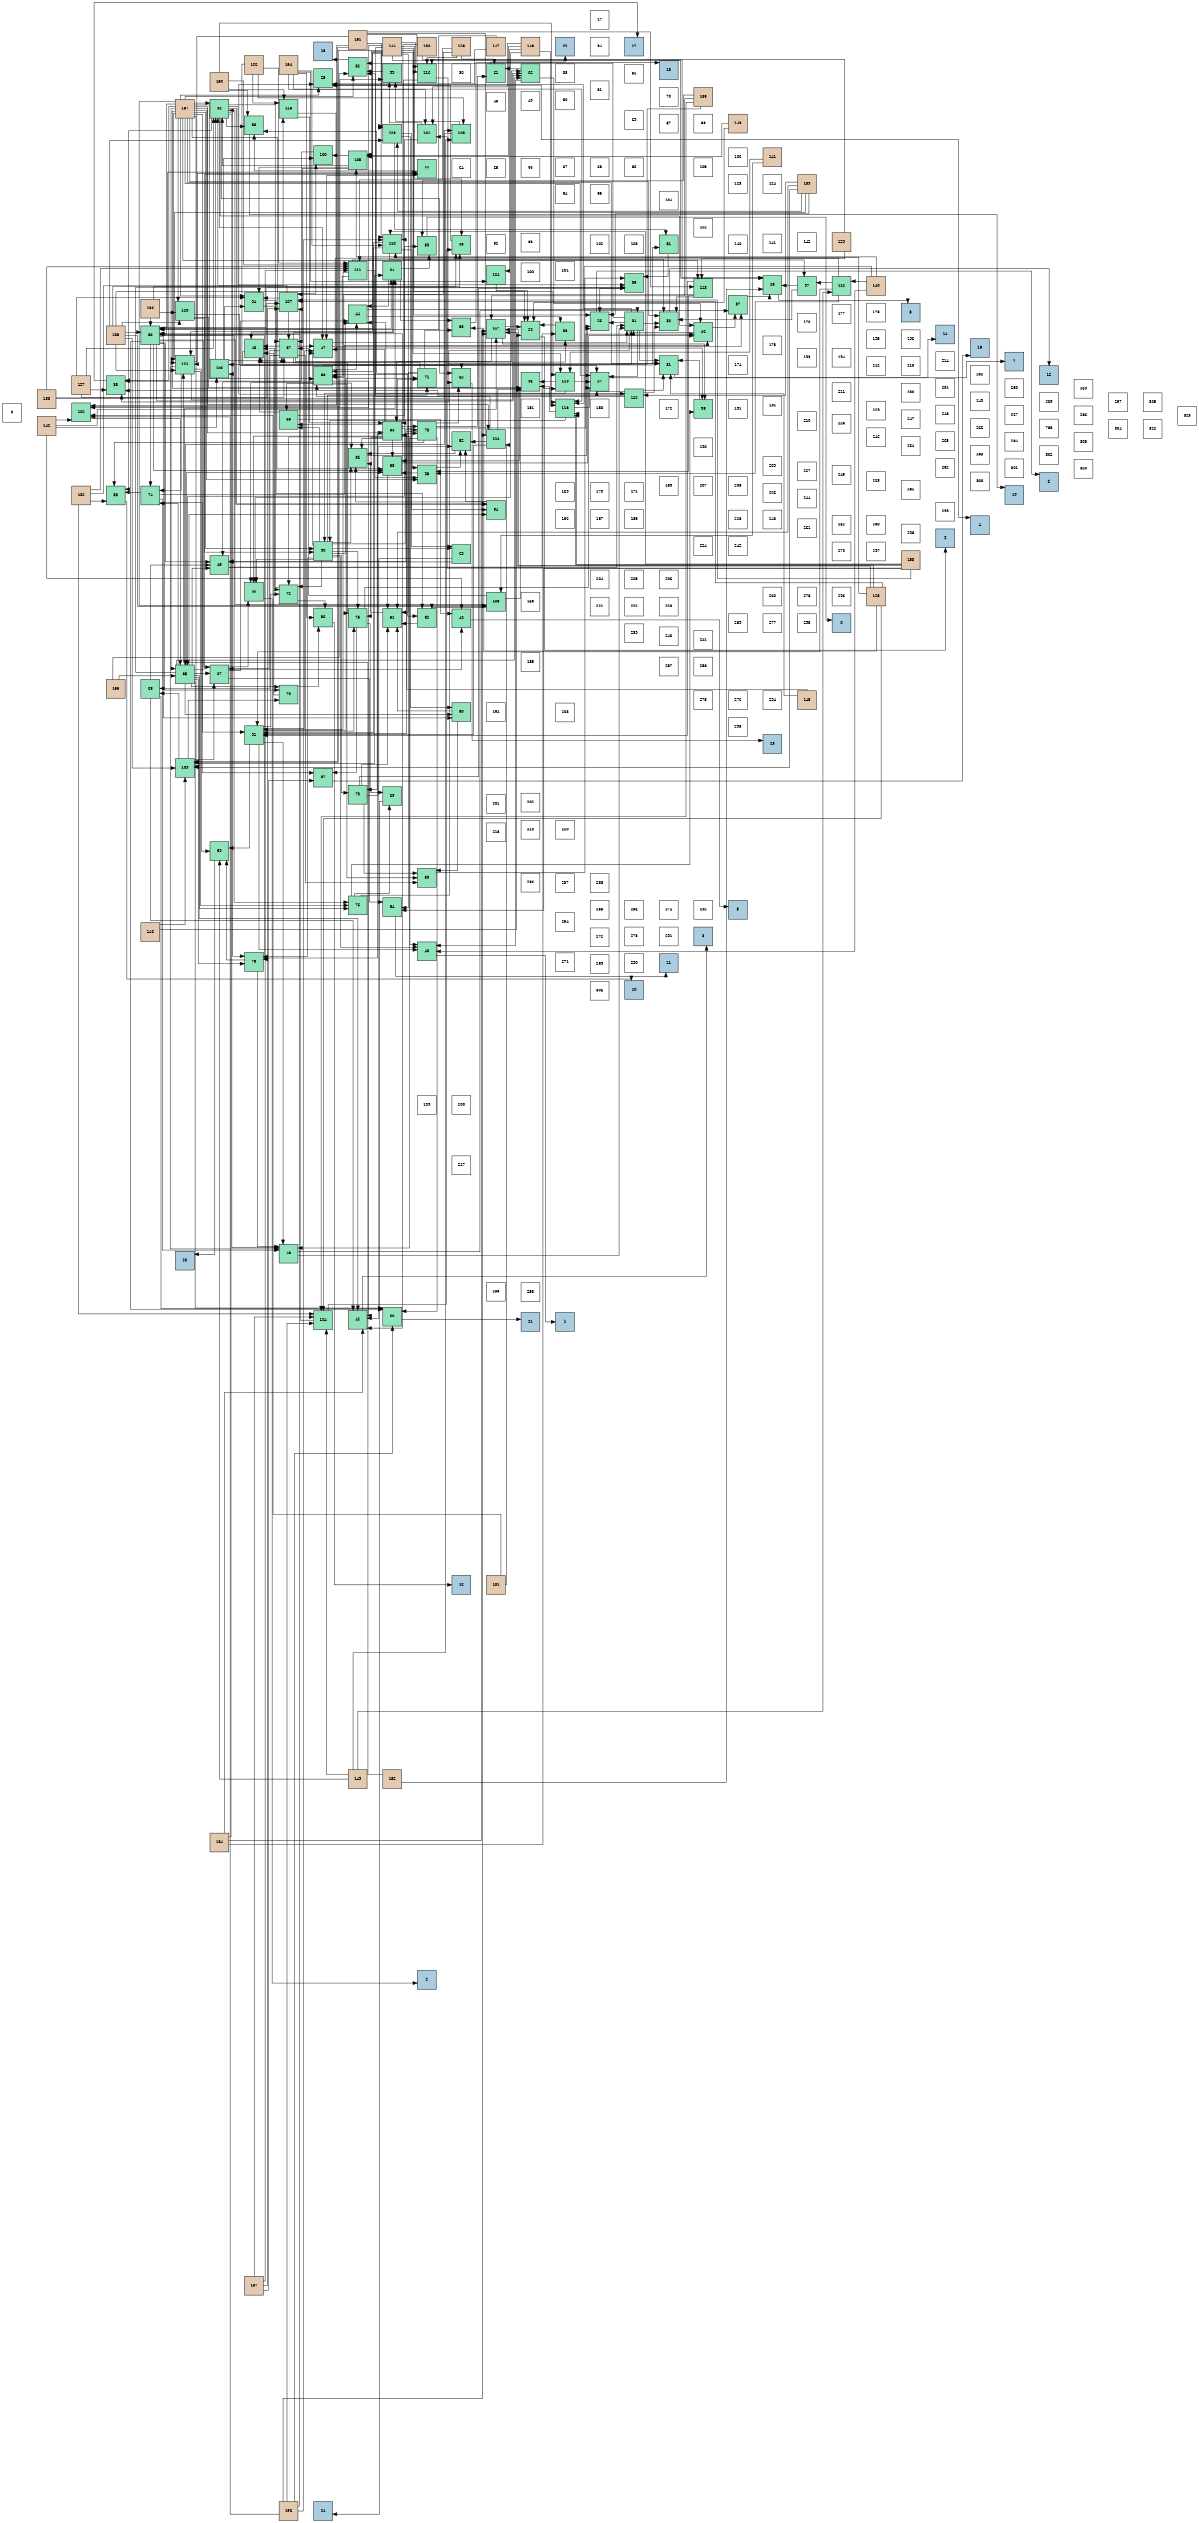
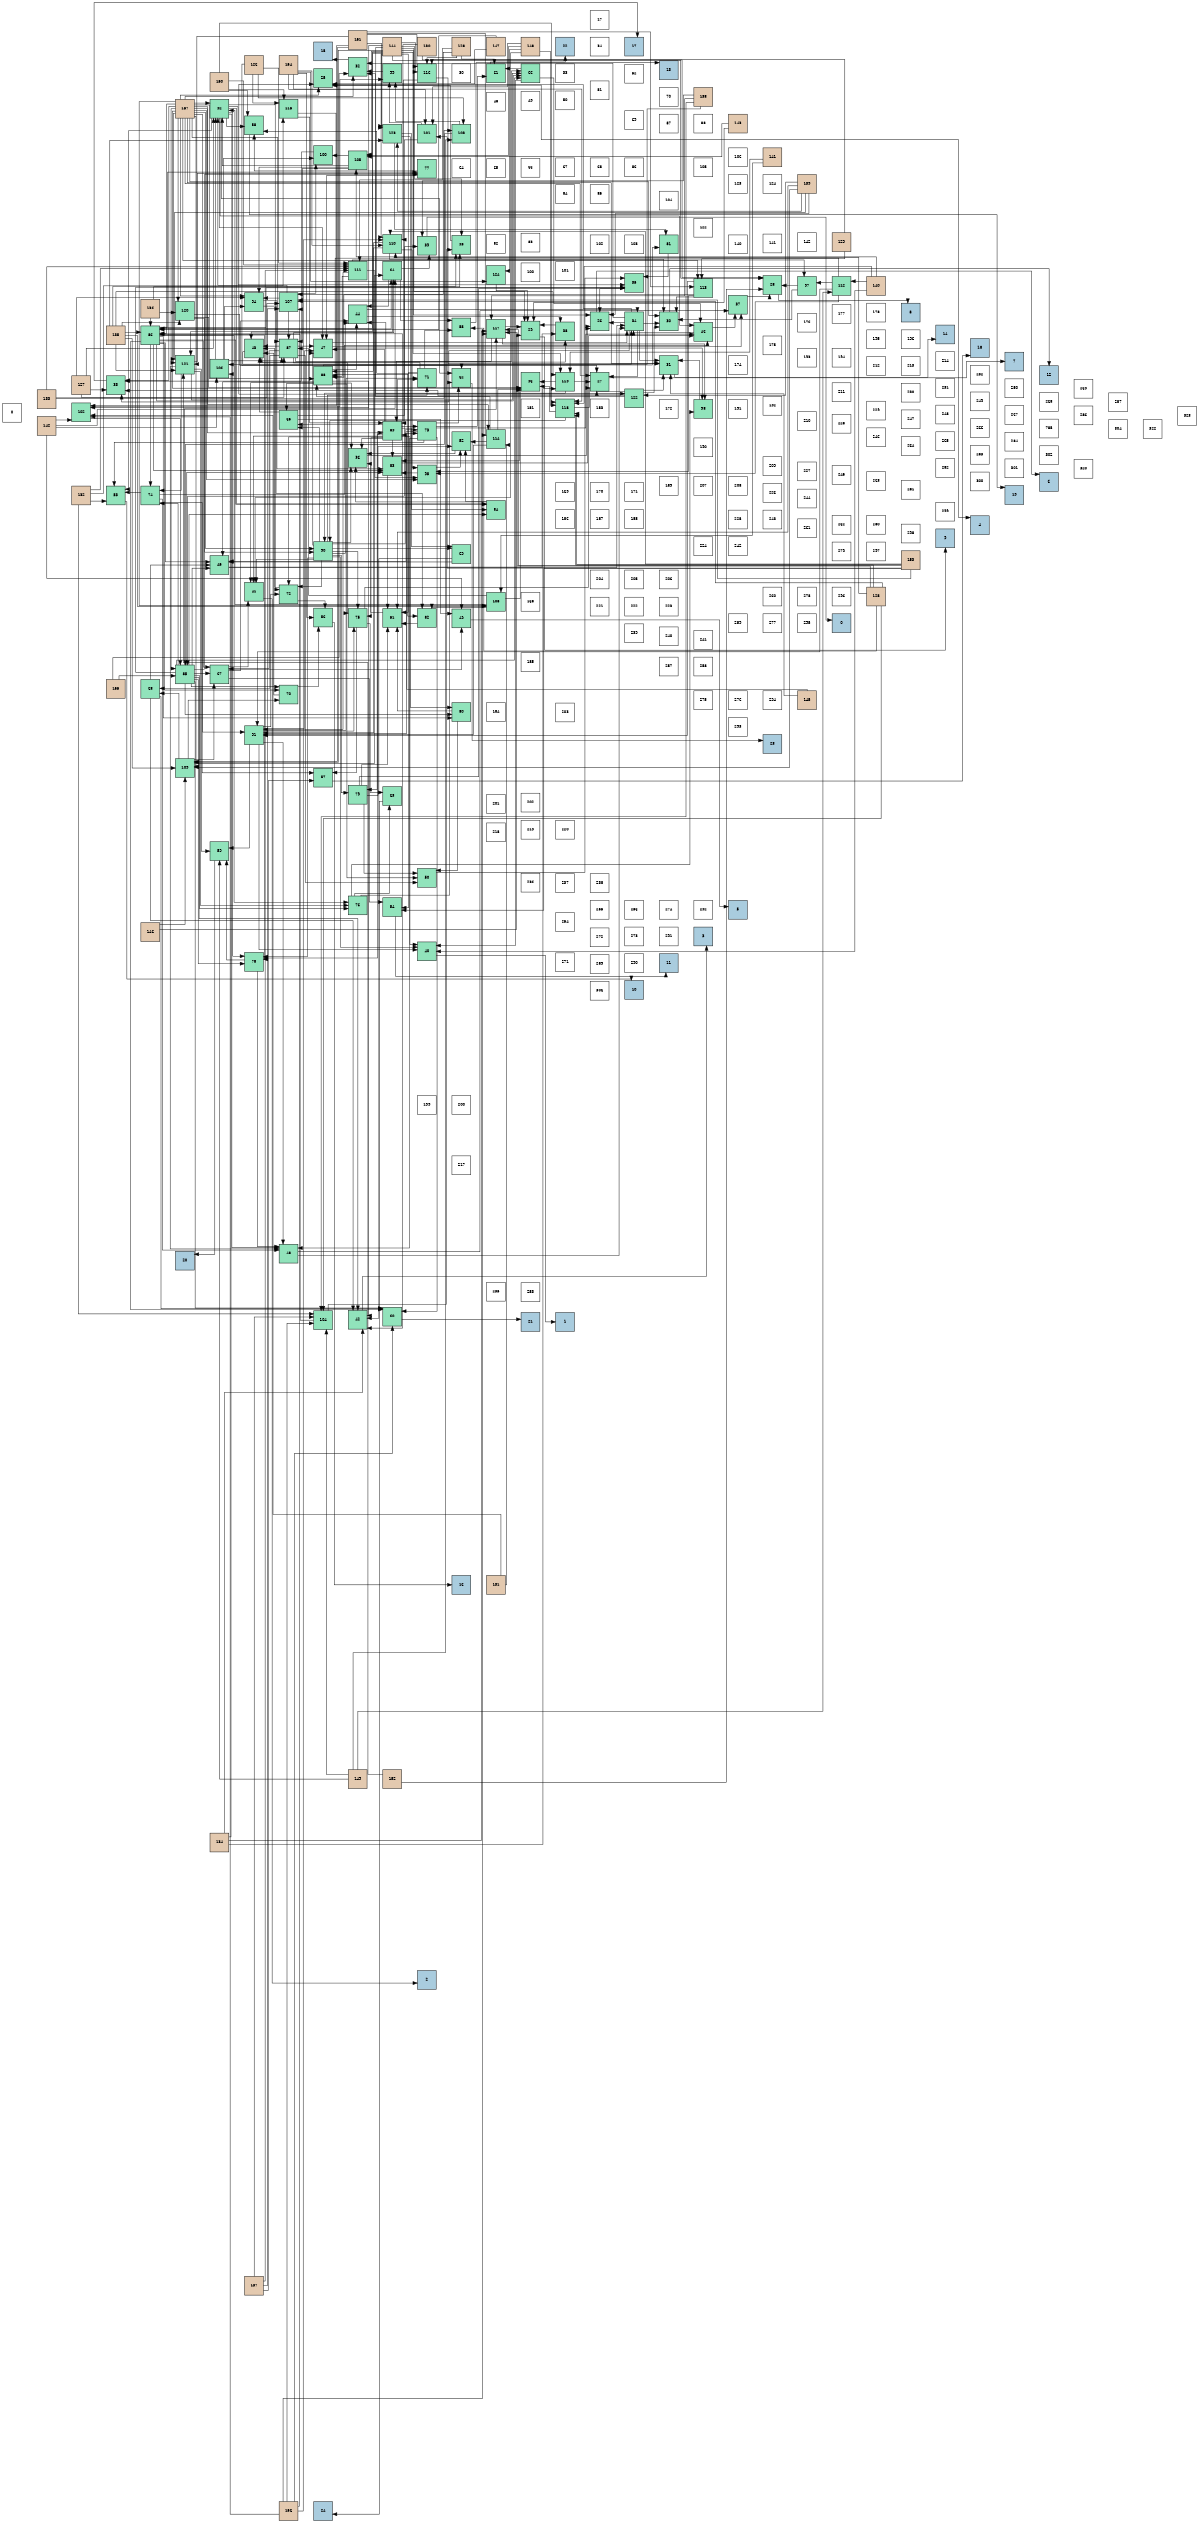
(1153, 402) -> none
(1083, 442) -> none
